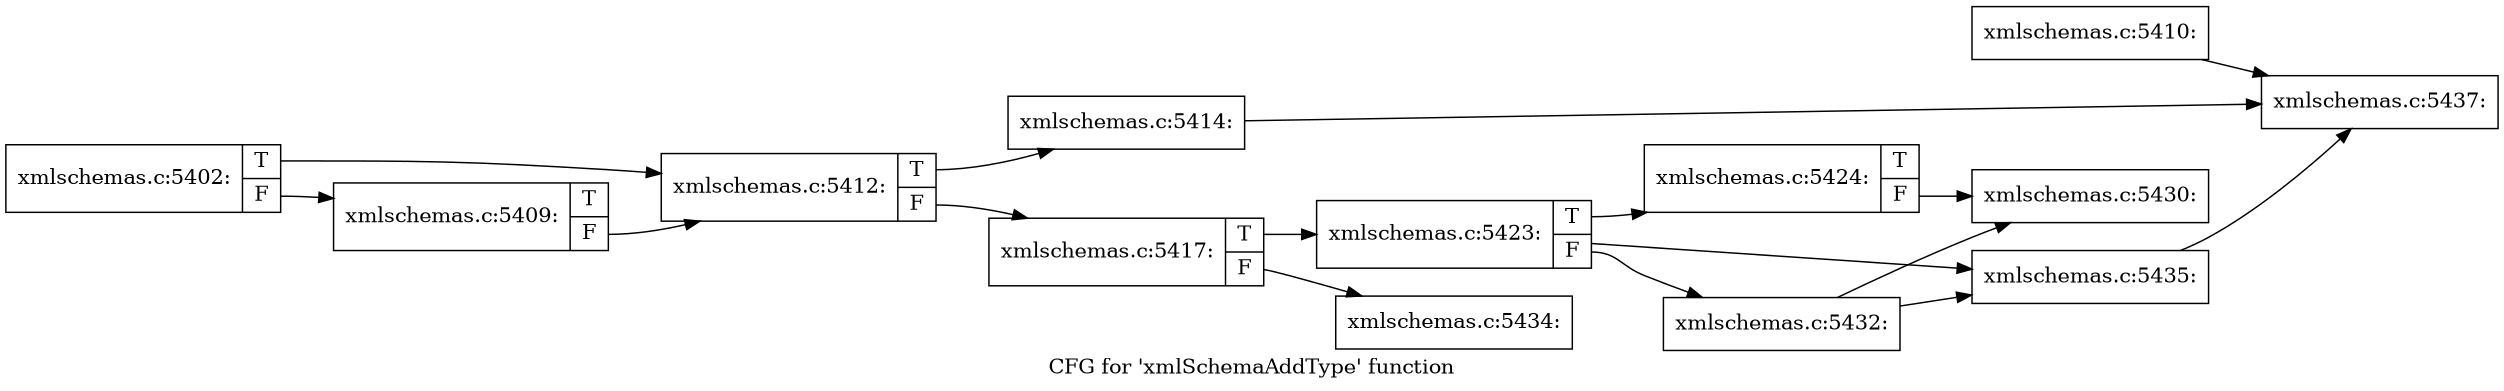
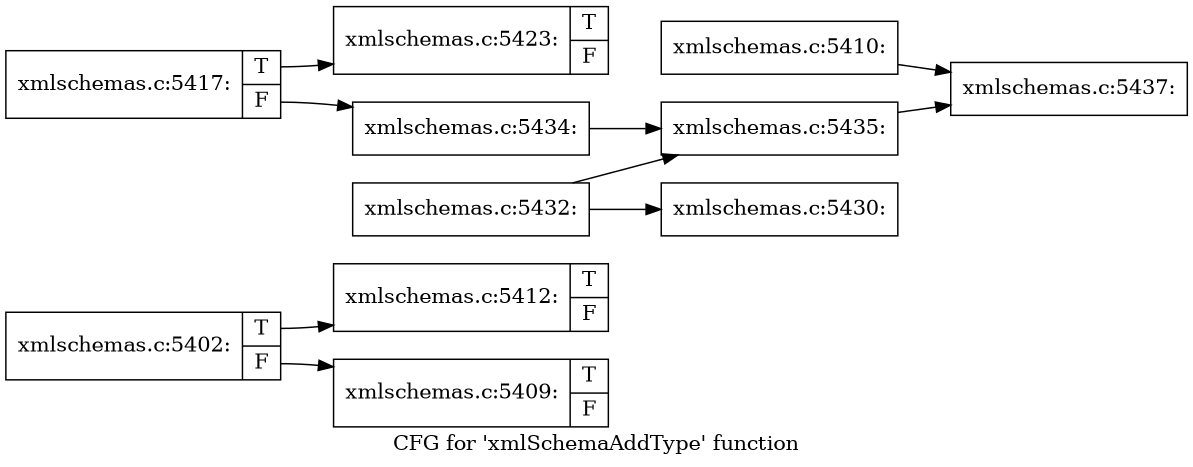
(1126, 123) -> none
(1782, 179) -> none
(975, 208) -> none
(647, 232) -> none
(1774, 256) -> (618, 129)
(1639, 273) -> none
